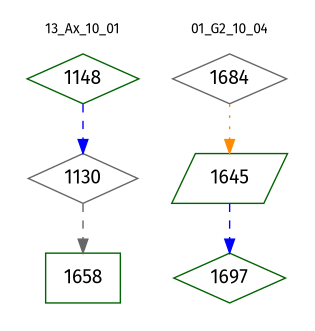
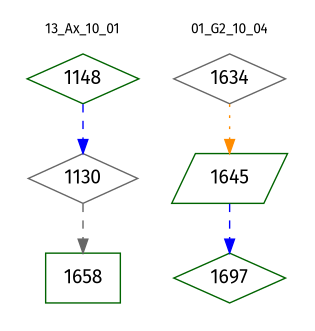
(230, 79) -> (230, 79)
